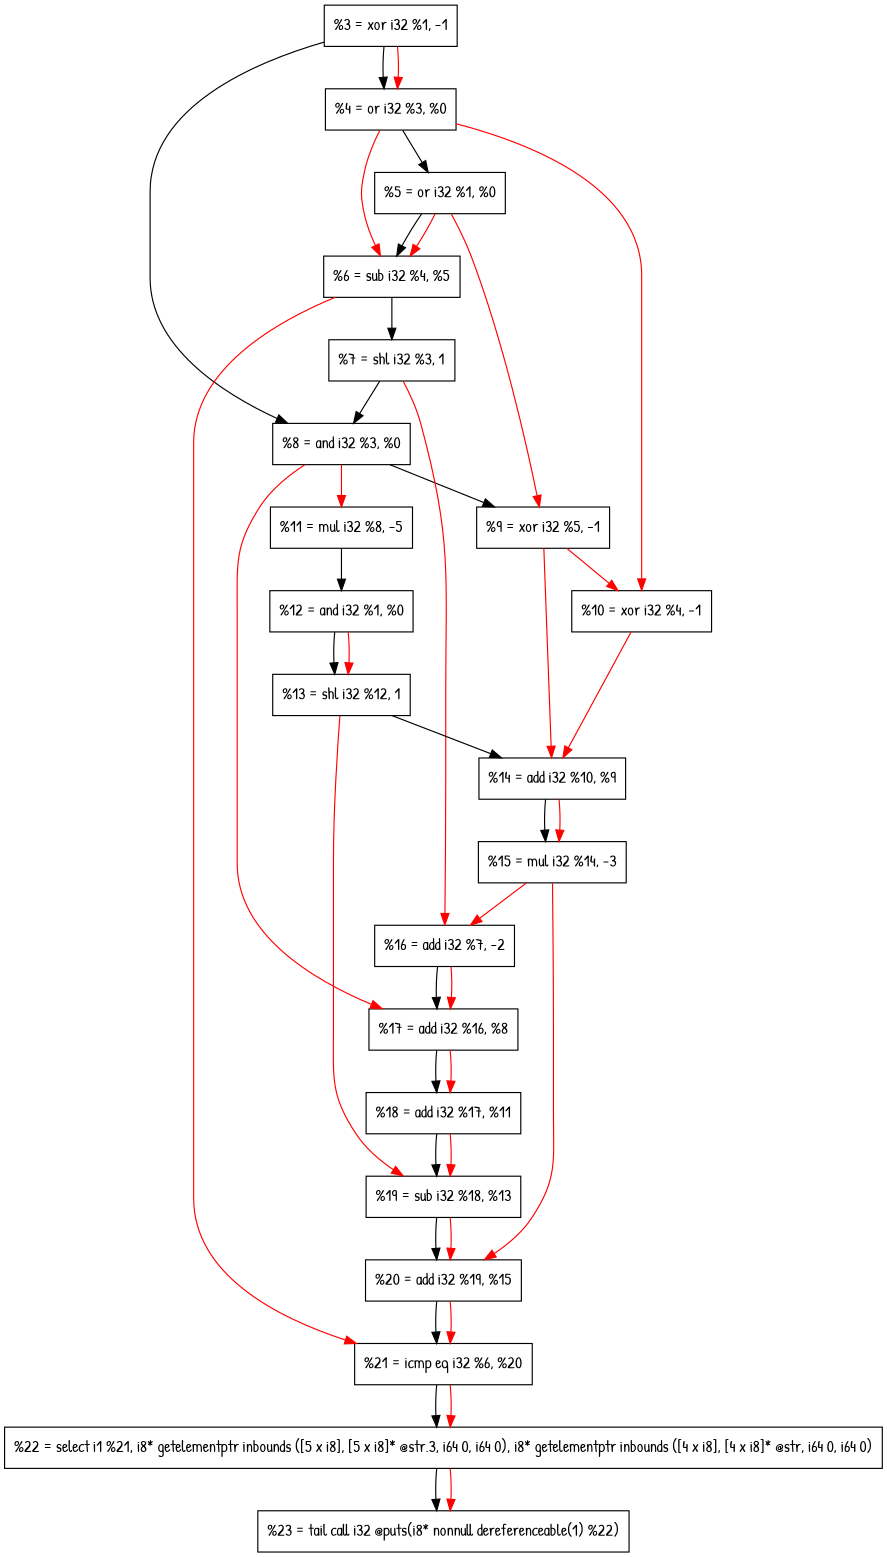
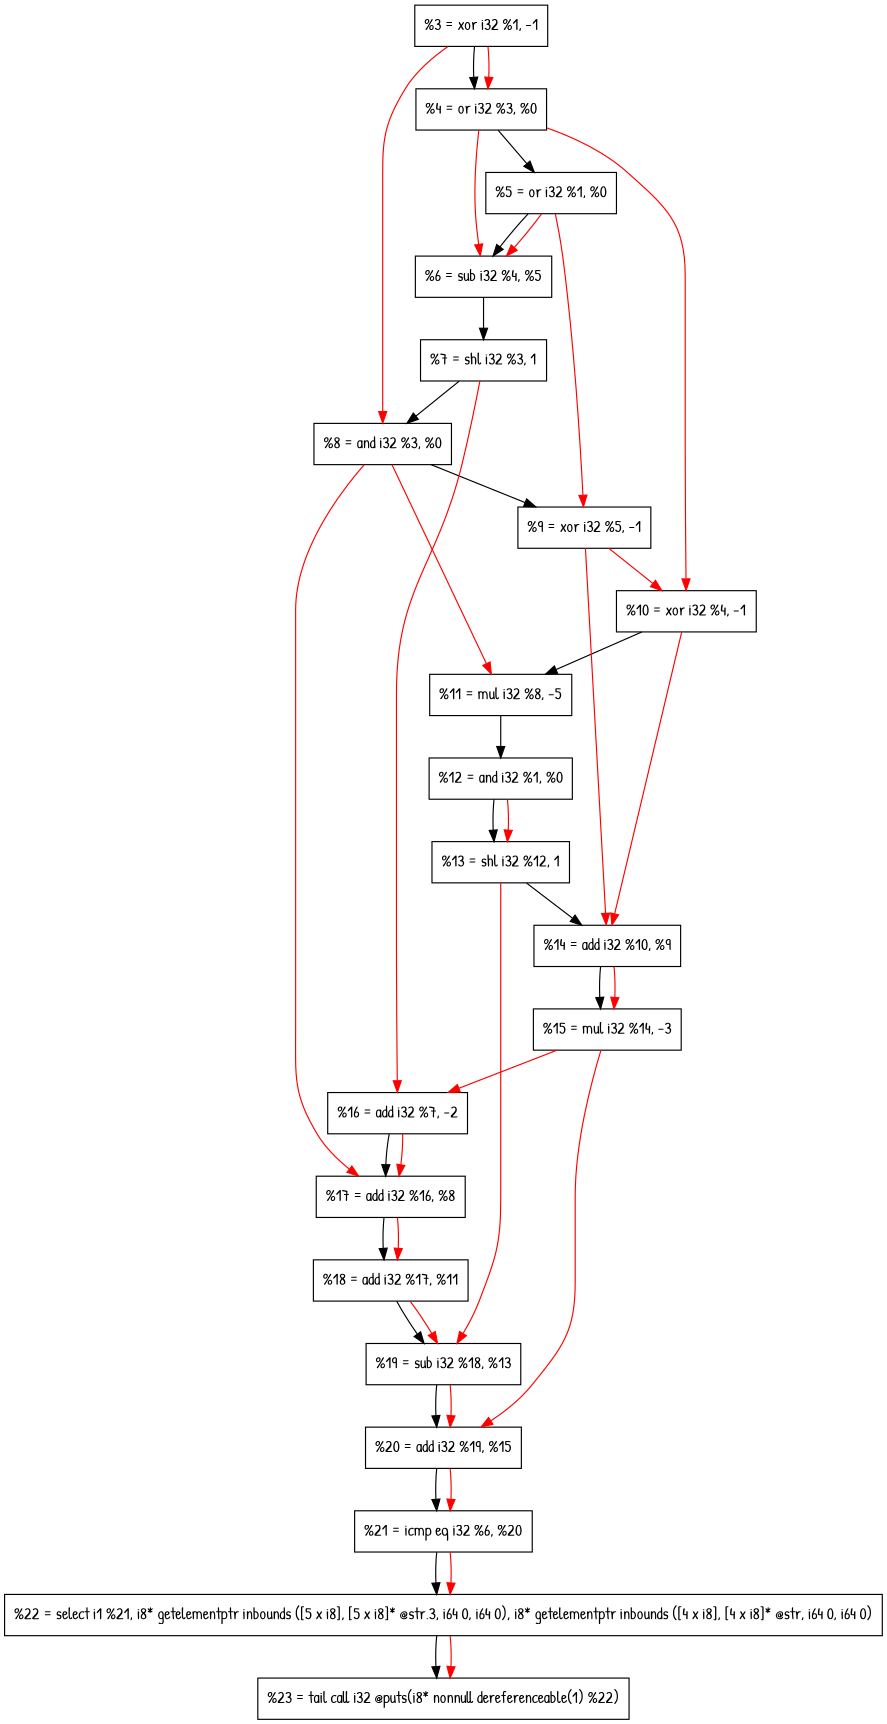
(150, 212) -> (383, 218)
none -> (599, 651)
(194, 824) -> none
